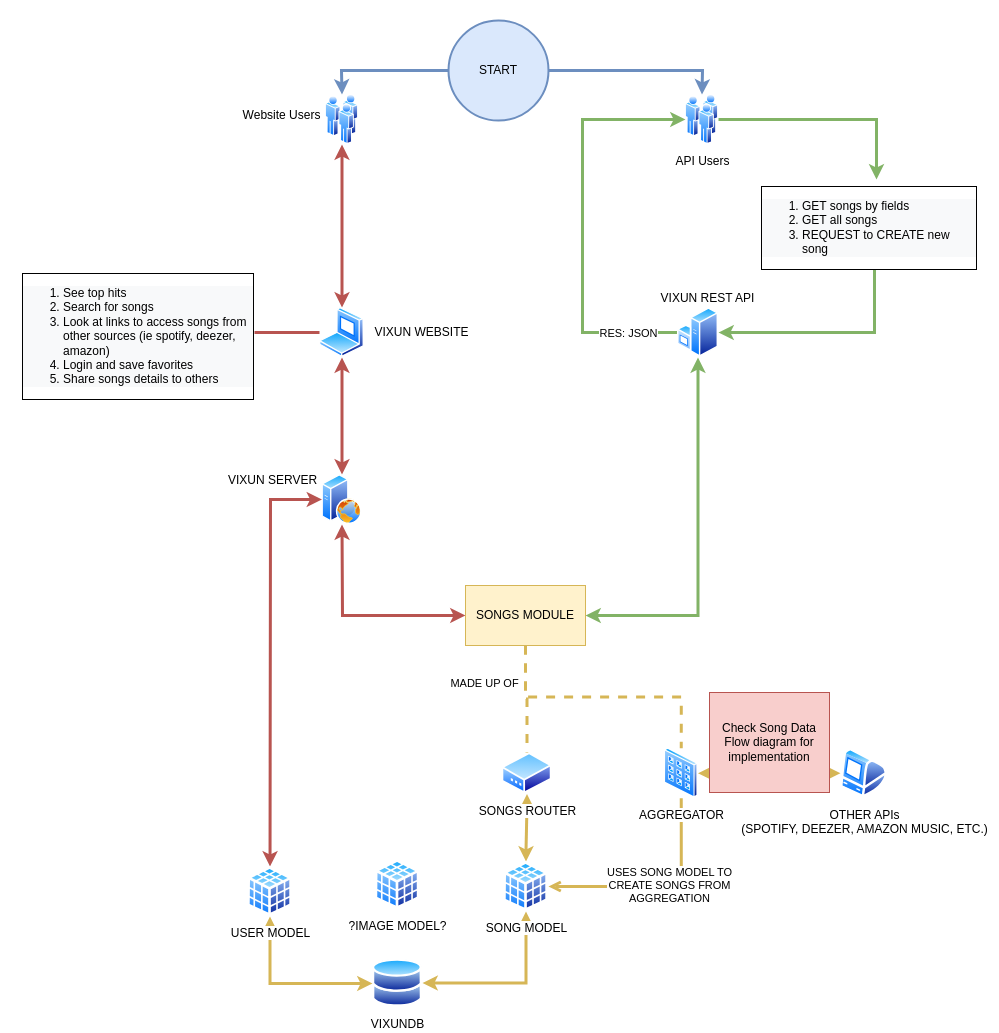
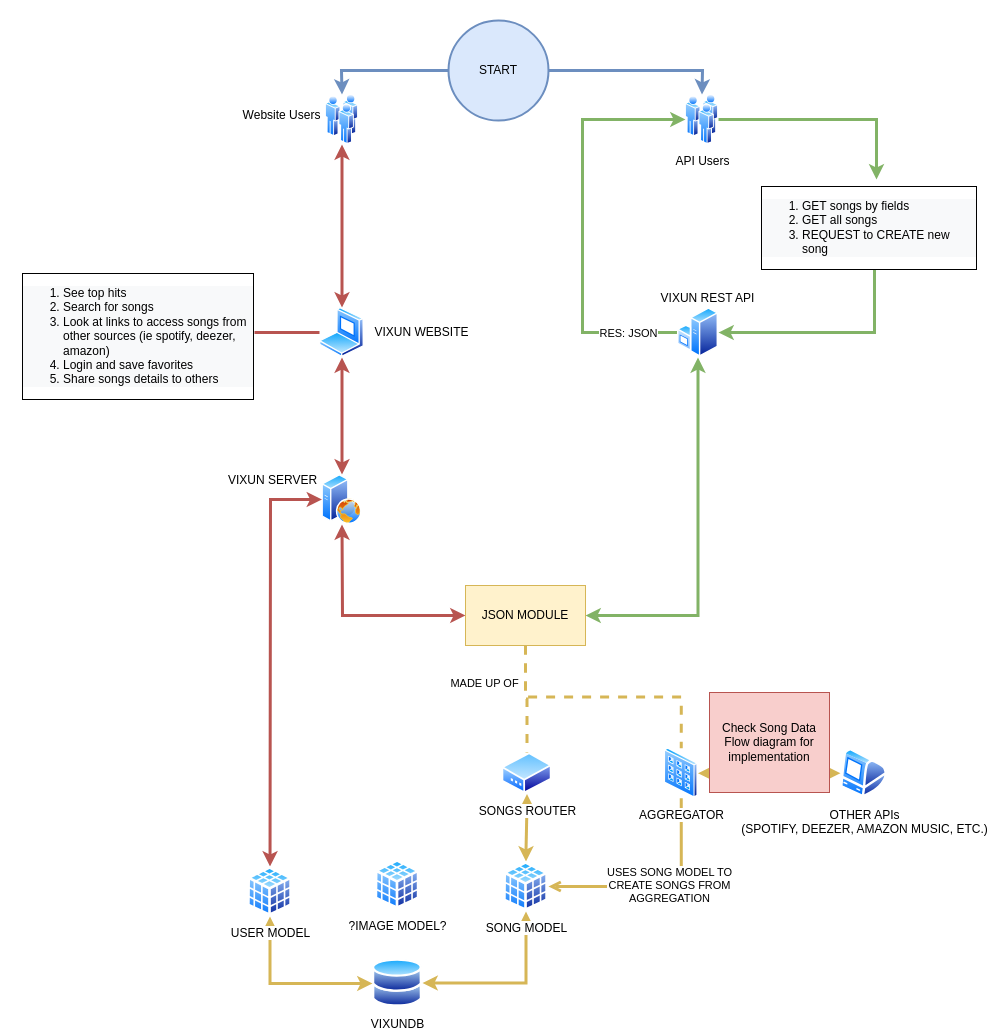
(526, 616) -> (526, 616)
